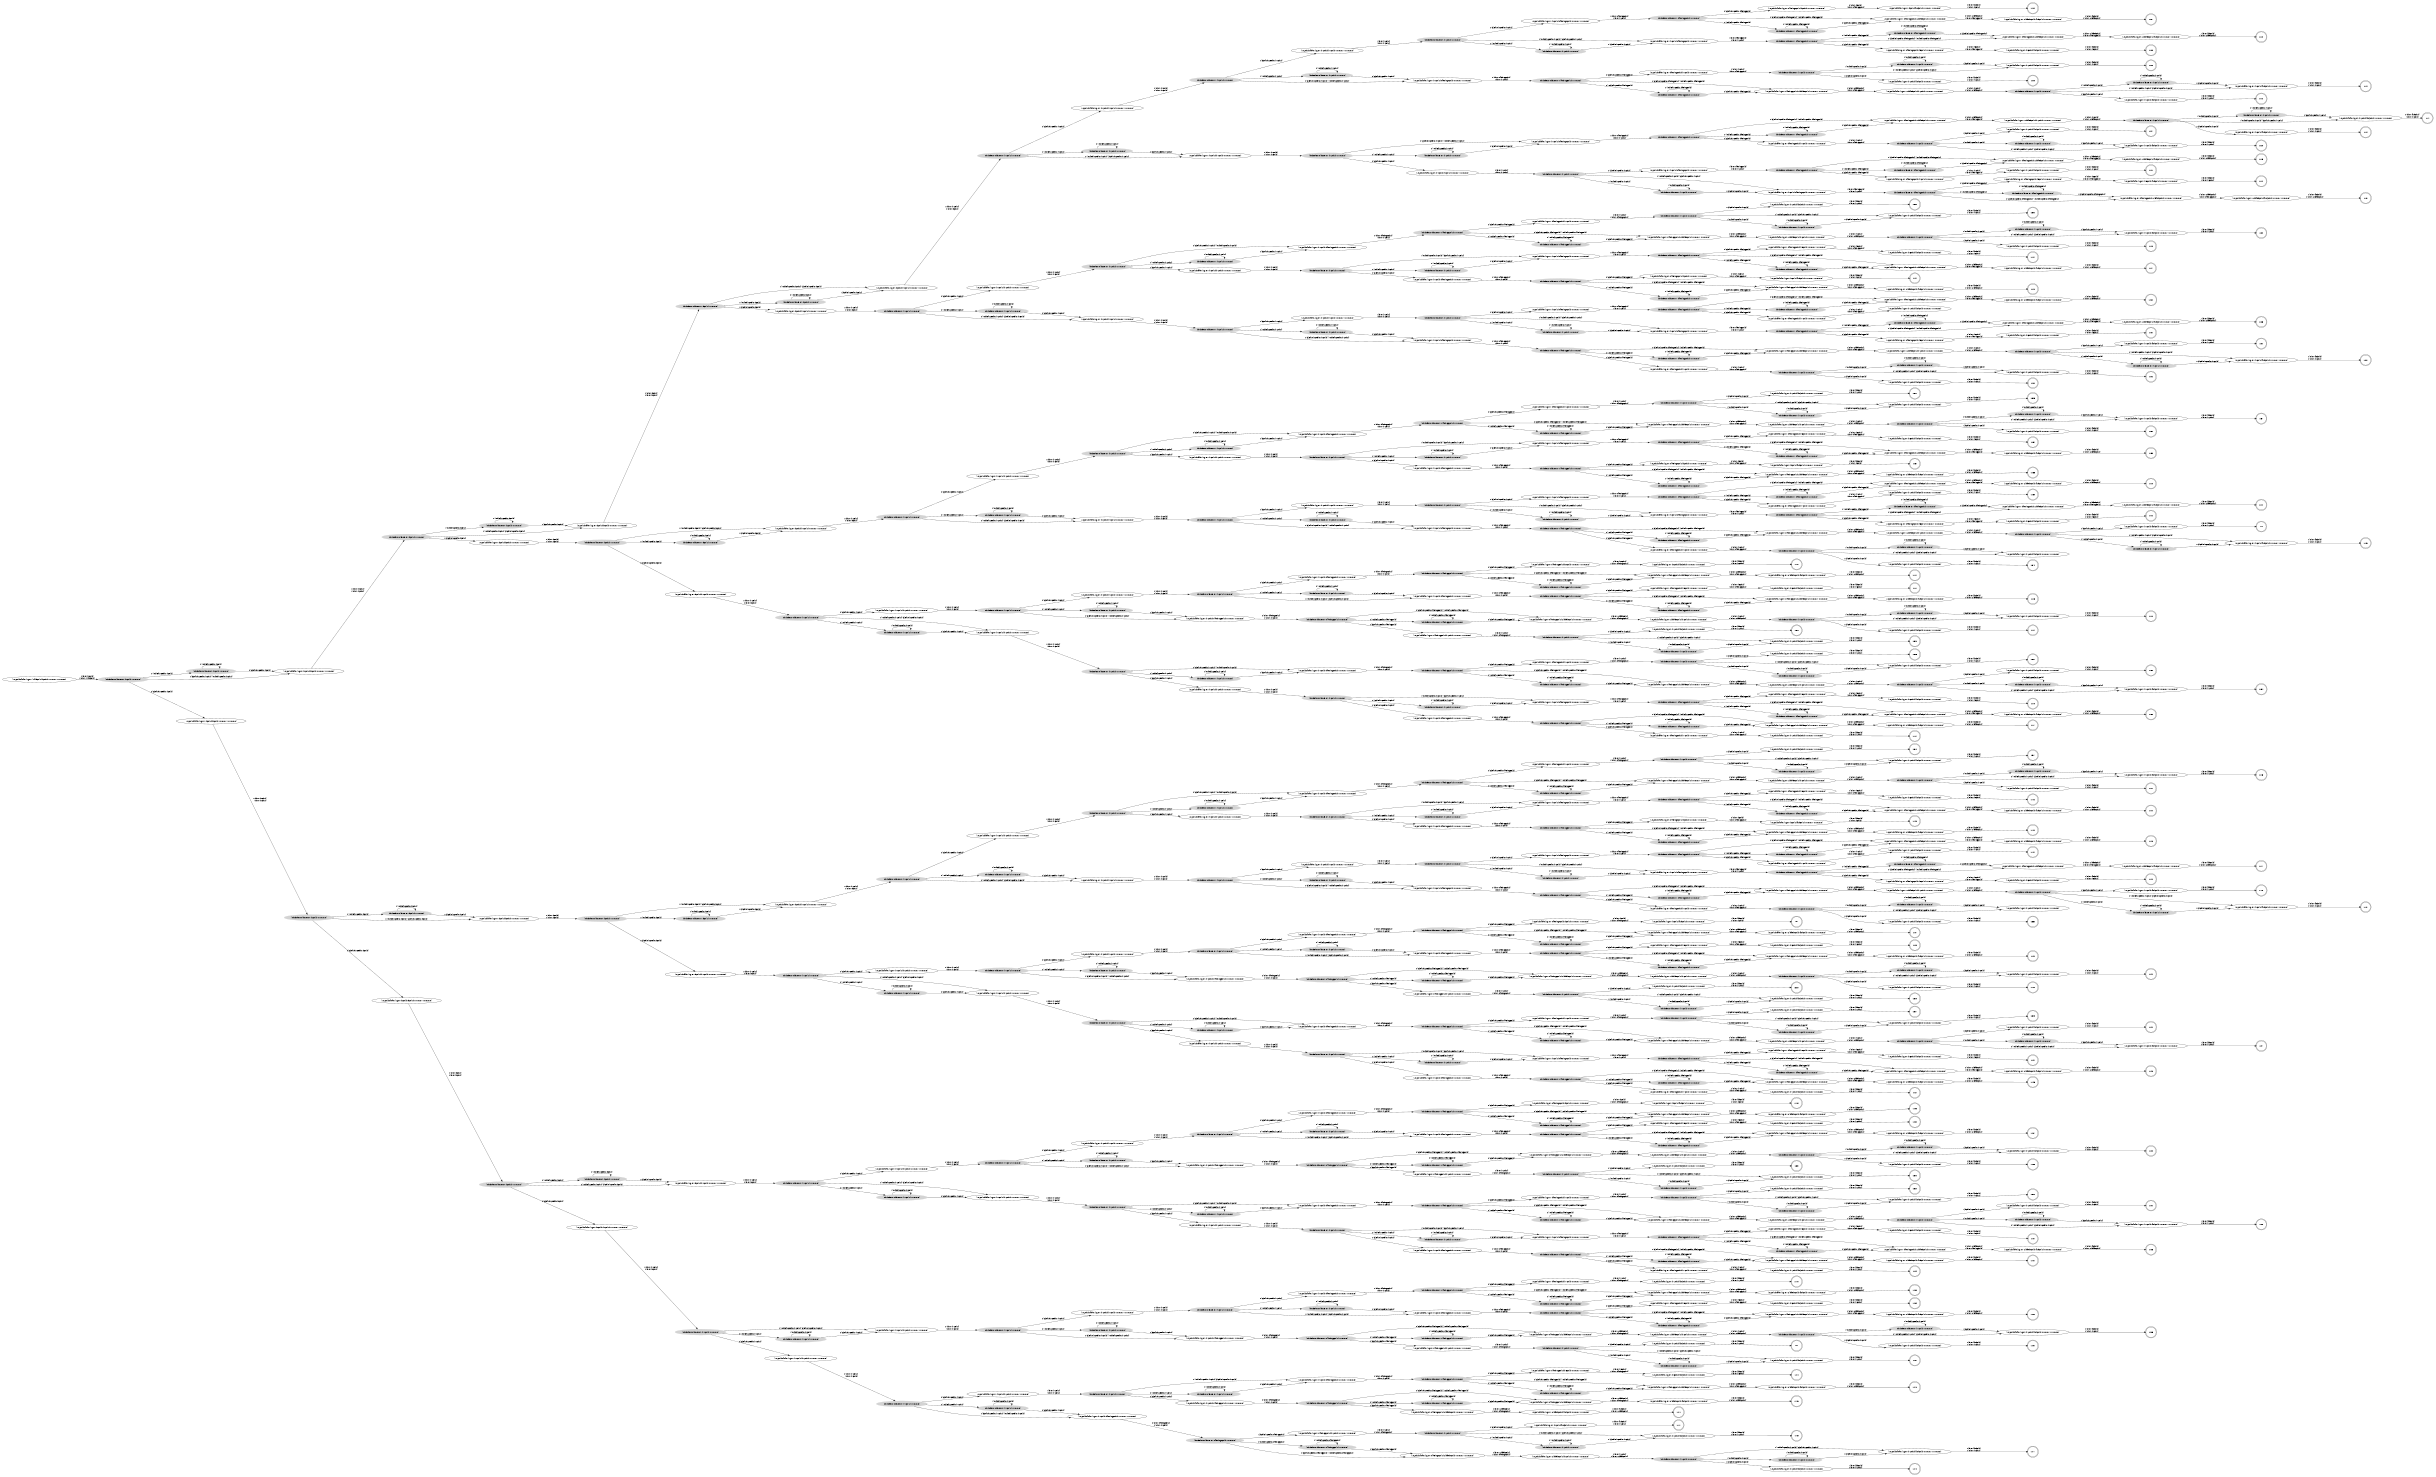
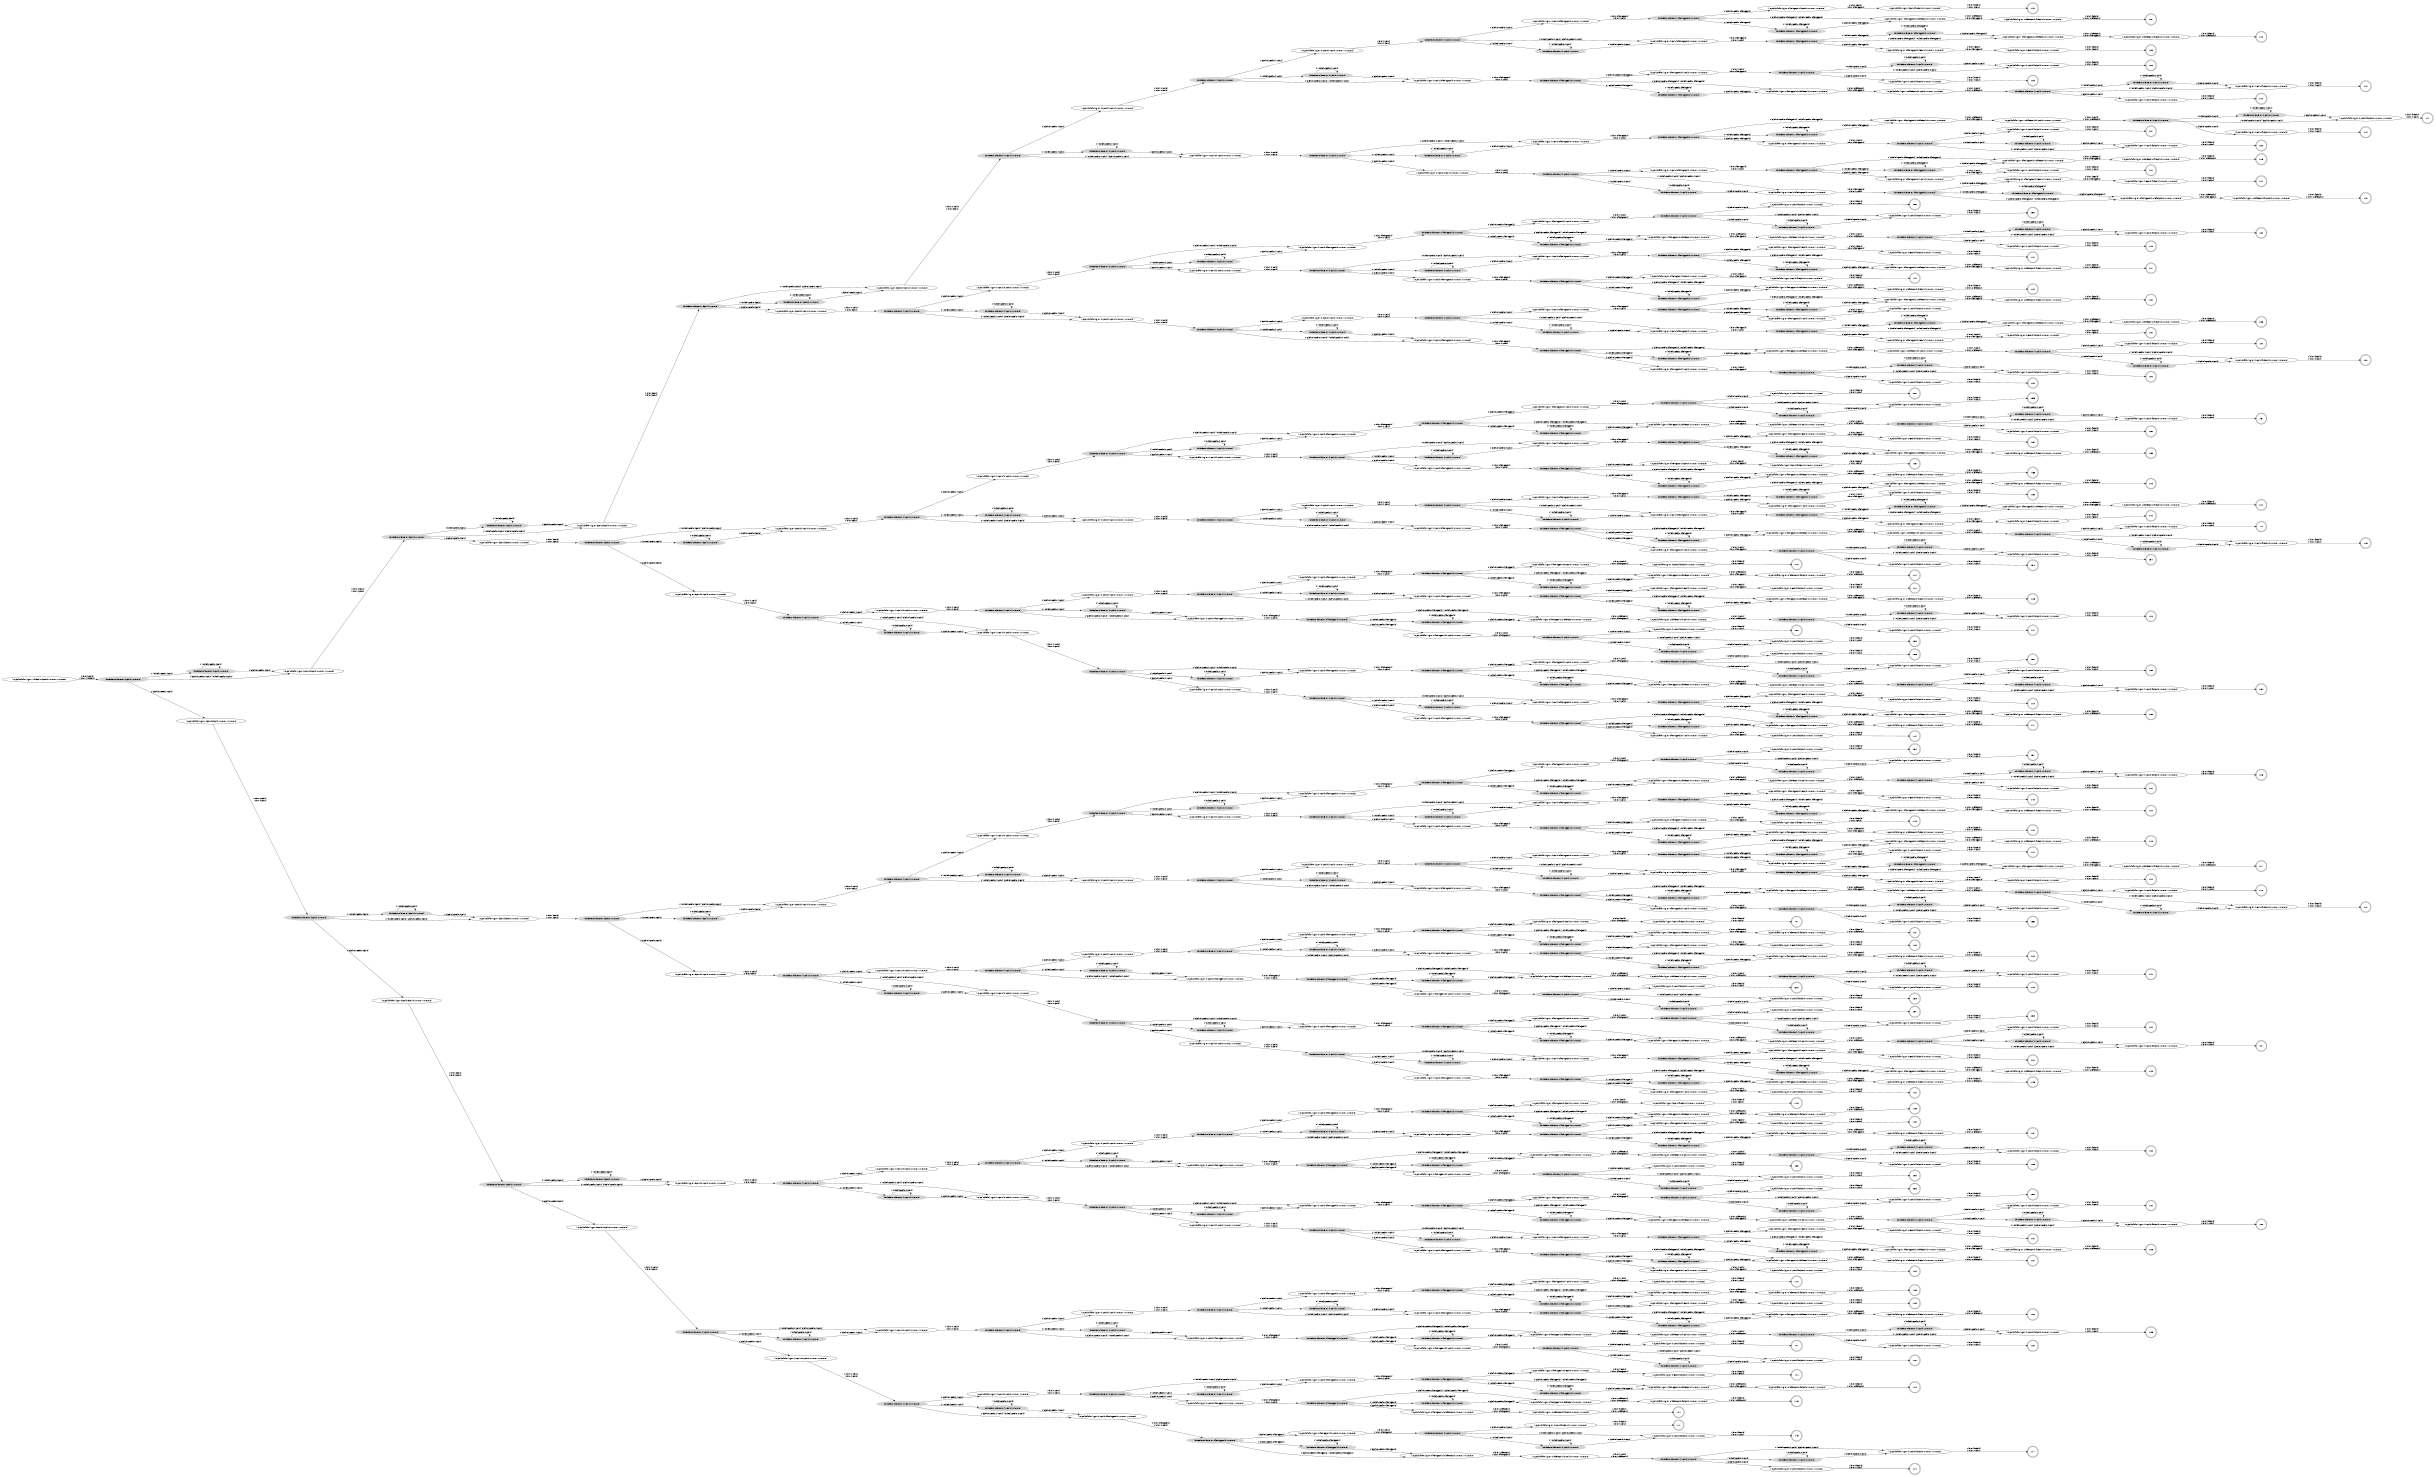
none -> (2151, 560)
